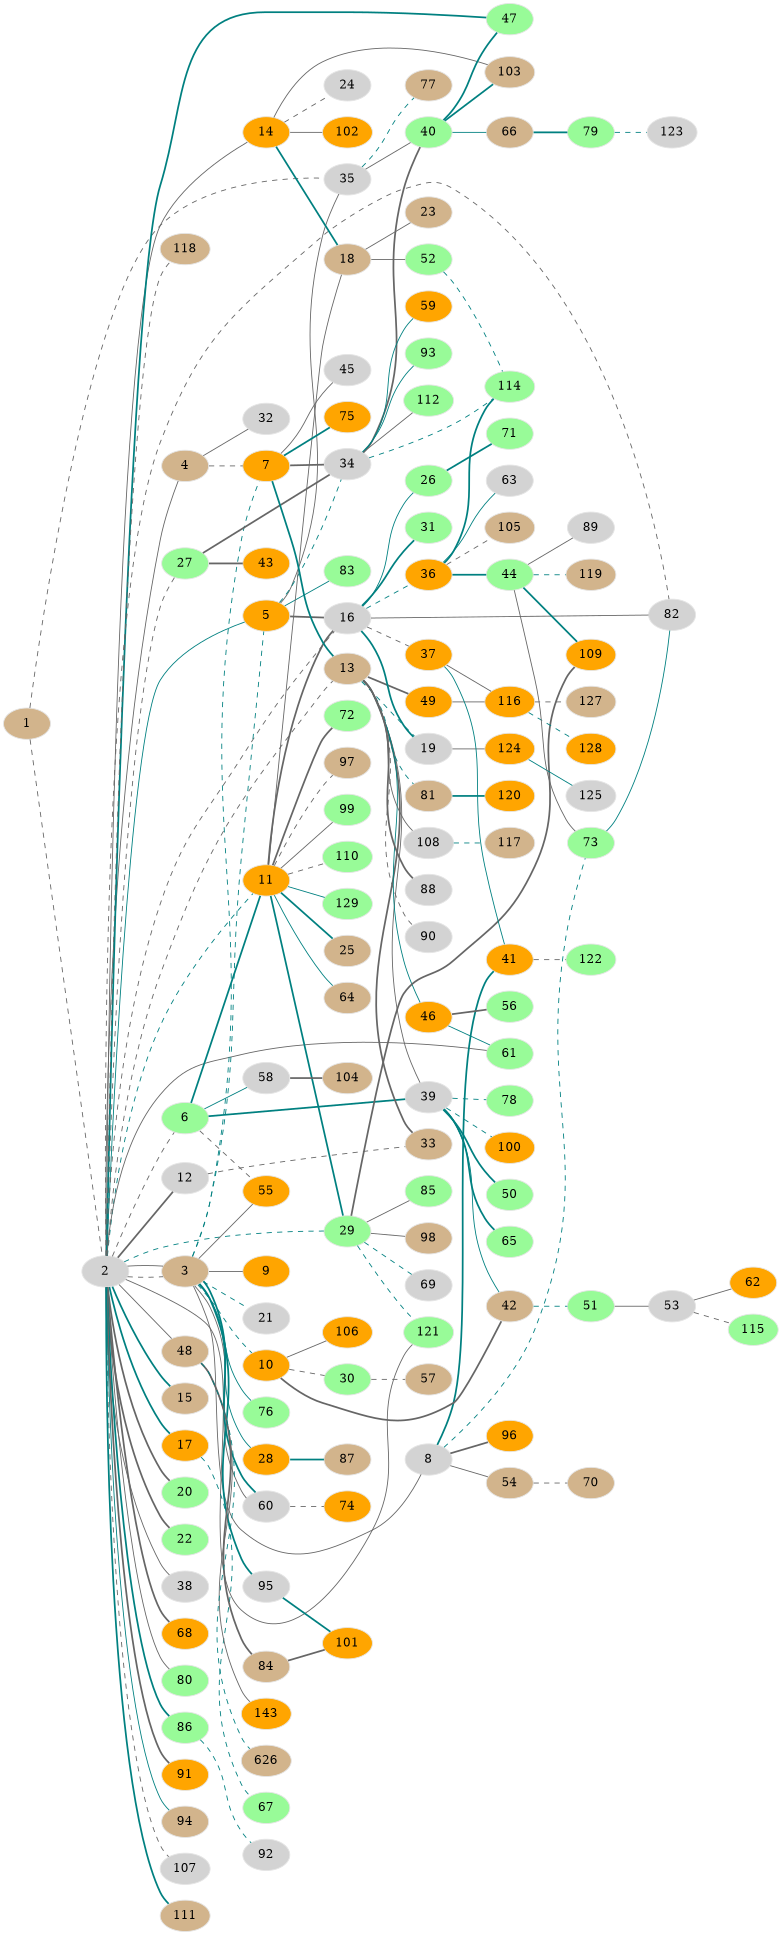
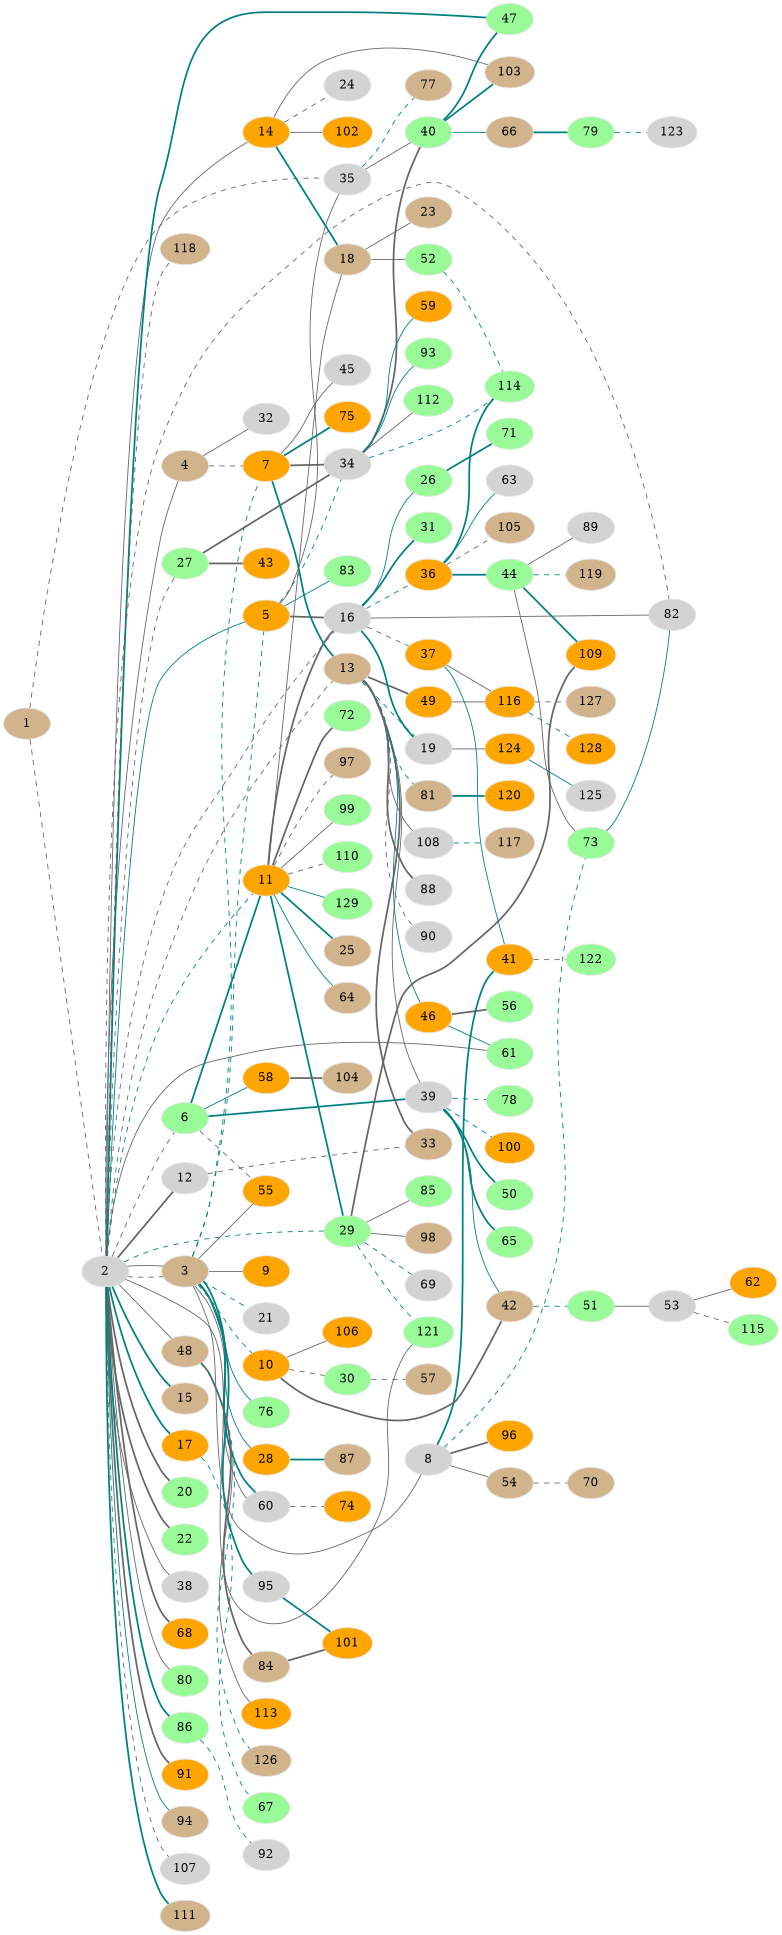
(266, 1078) -> (266, 1078)
(266, 1714) -> (266, 1714)
(266, 1761) -> (266, 1761)
